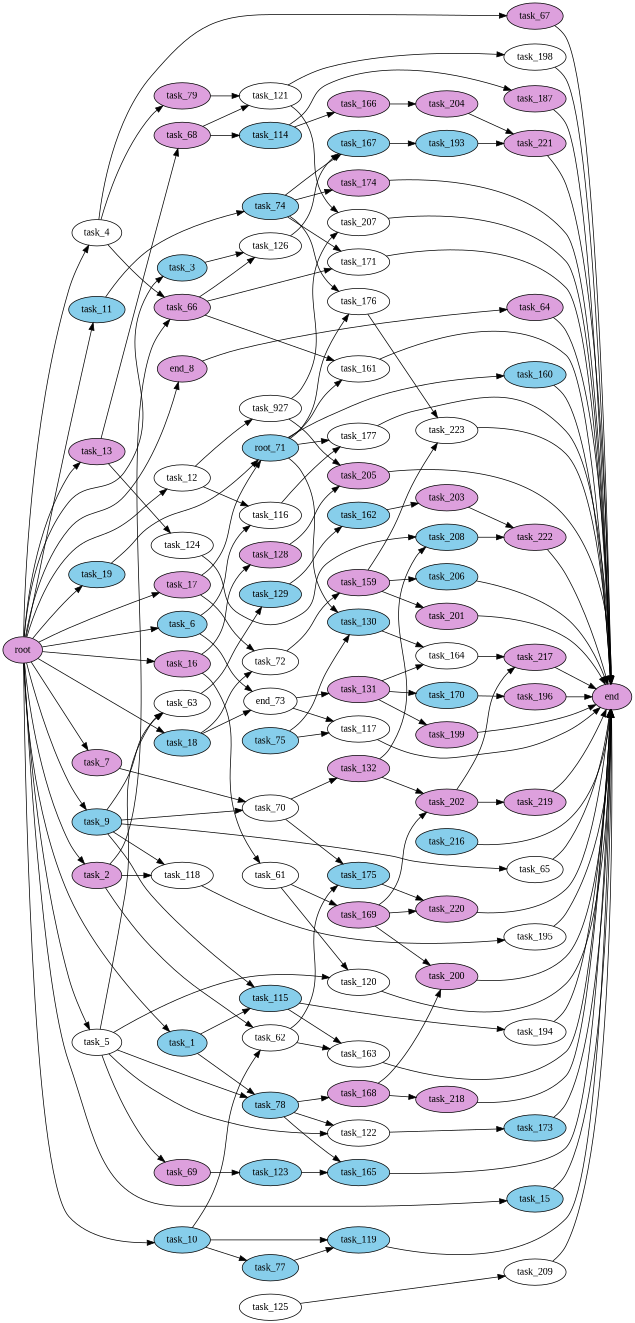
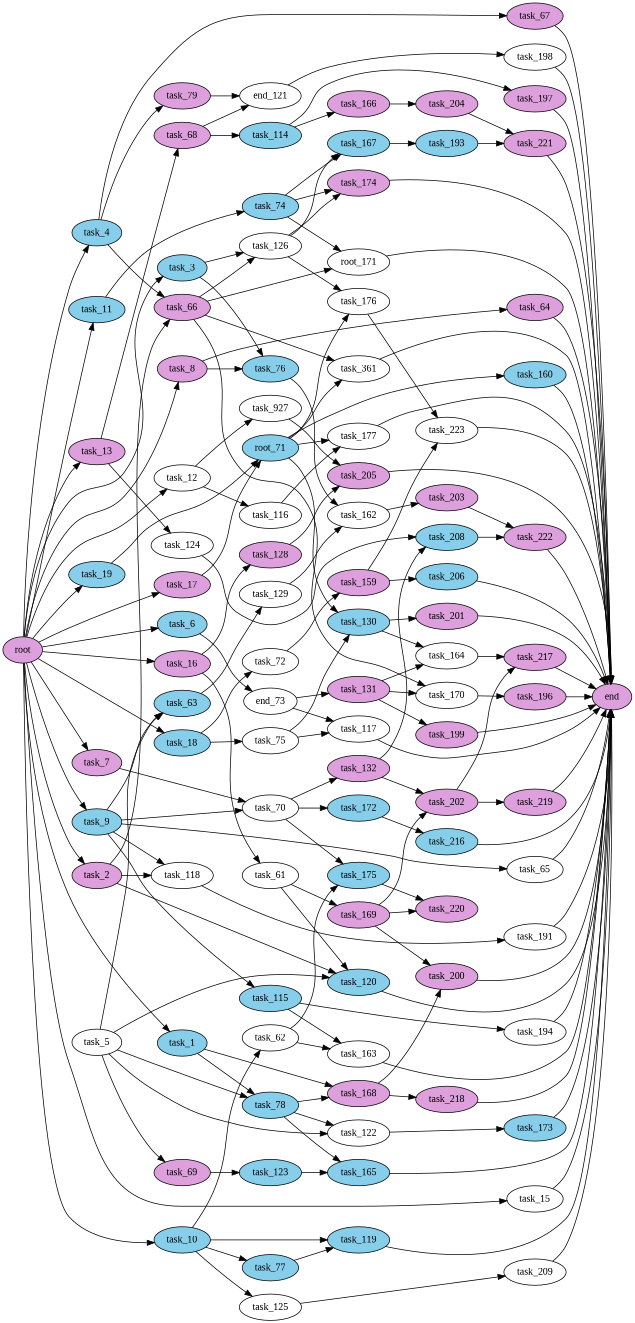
(270, 96) -> (270, 96)
(535, 99) -> (535, 99)
none -> (313, 216)
(359, 223) -> none
(97, 233) -> (97, 233)
(313, 250) -> (308, 270)
(359, 262) -> (359, 262)
(182, 369) -> (182, 369)
none -> (270, 369)
(359, 369) -> (359, 369)
none -> (308, 507)
(359, 515) -> (359, 515)
(226, 575) -> none
(270, 594) -> (270, 594)
(396, 597) -> (395, 620)
(228, 624) -> none
(447, 695) -> (447, 695)
(182, 703) -> (182, 703)
(223, 724) -> (222, 742)
(270, 741) -> (270, 741)
none -> (359, 808)
(42, 846) -> none
(585, 852) -> none
(535, 937) -> (535, 937)
(168, 964) -> (223, 927)
(359, 982) -> (359, 982)
(222, 1023) -> (265, 1067)
(535, 1199) -> (535, 1199)
none -> (220, 1272)
